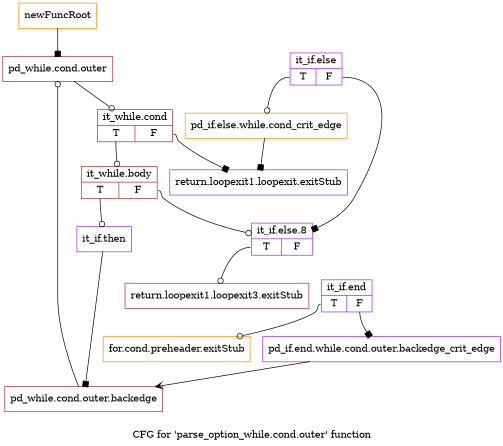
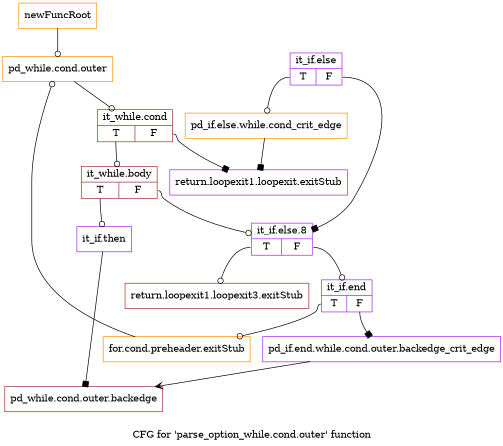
(58, 40) -> (58, 40)
(58, 69) -> (58, 69)
(58, 238) -> (32, 238)
none -> (331, 257)
